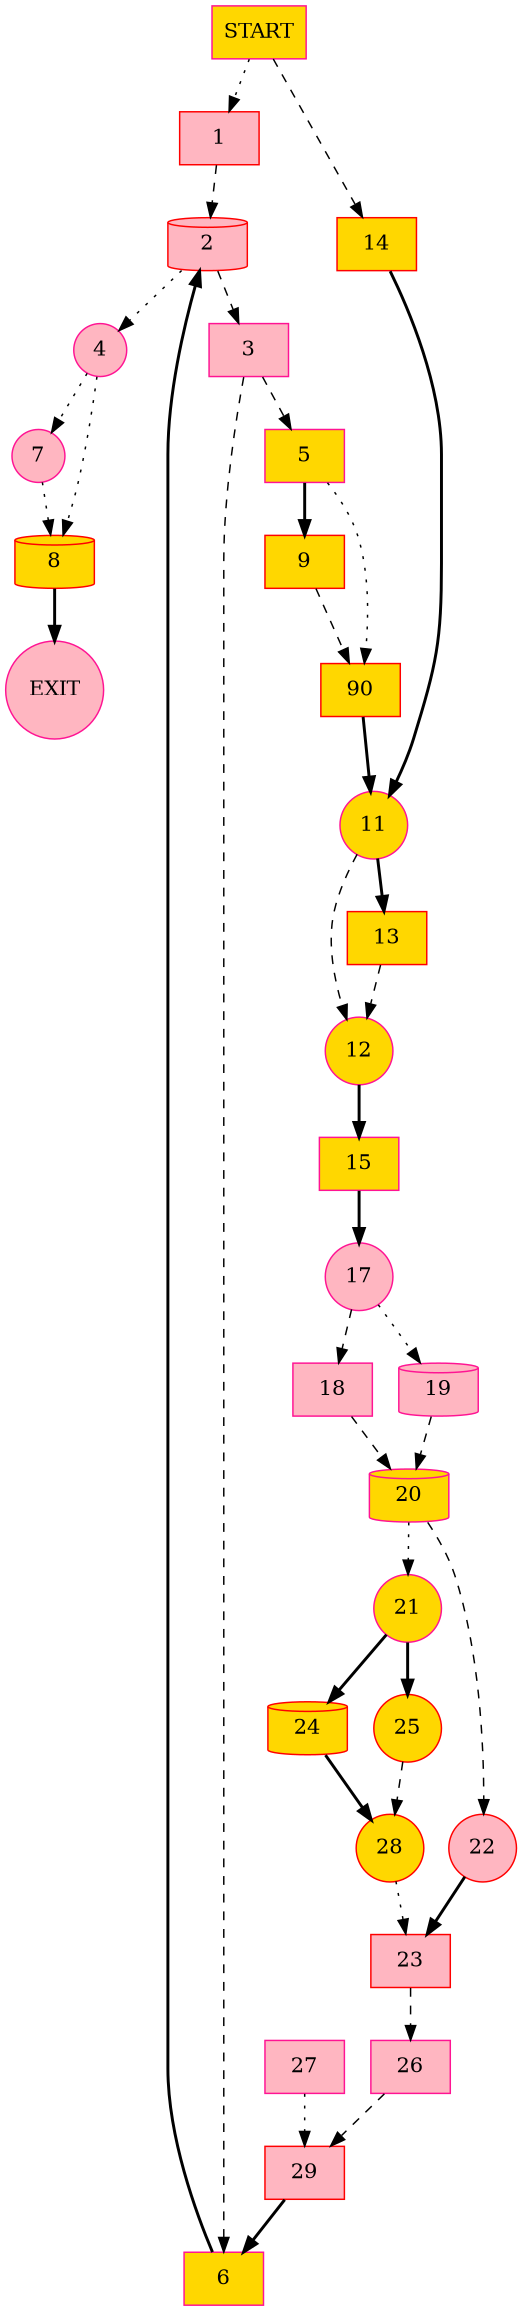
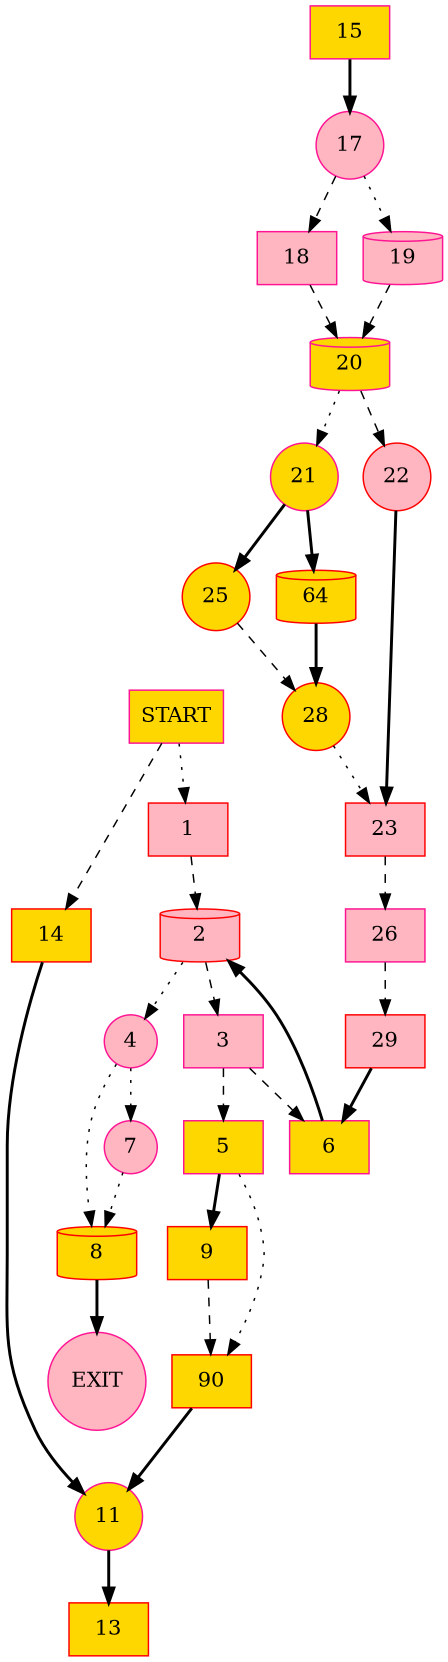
(359, 1051) -> none
(308, 1728) -> (316, 597)
(305, 2067) -> none
